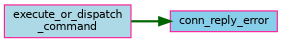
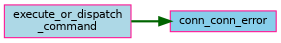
(224, 21) -> (223, 21)
